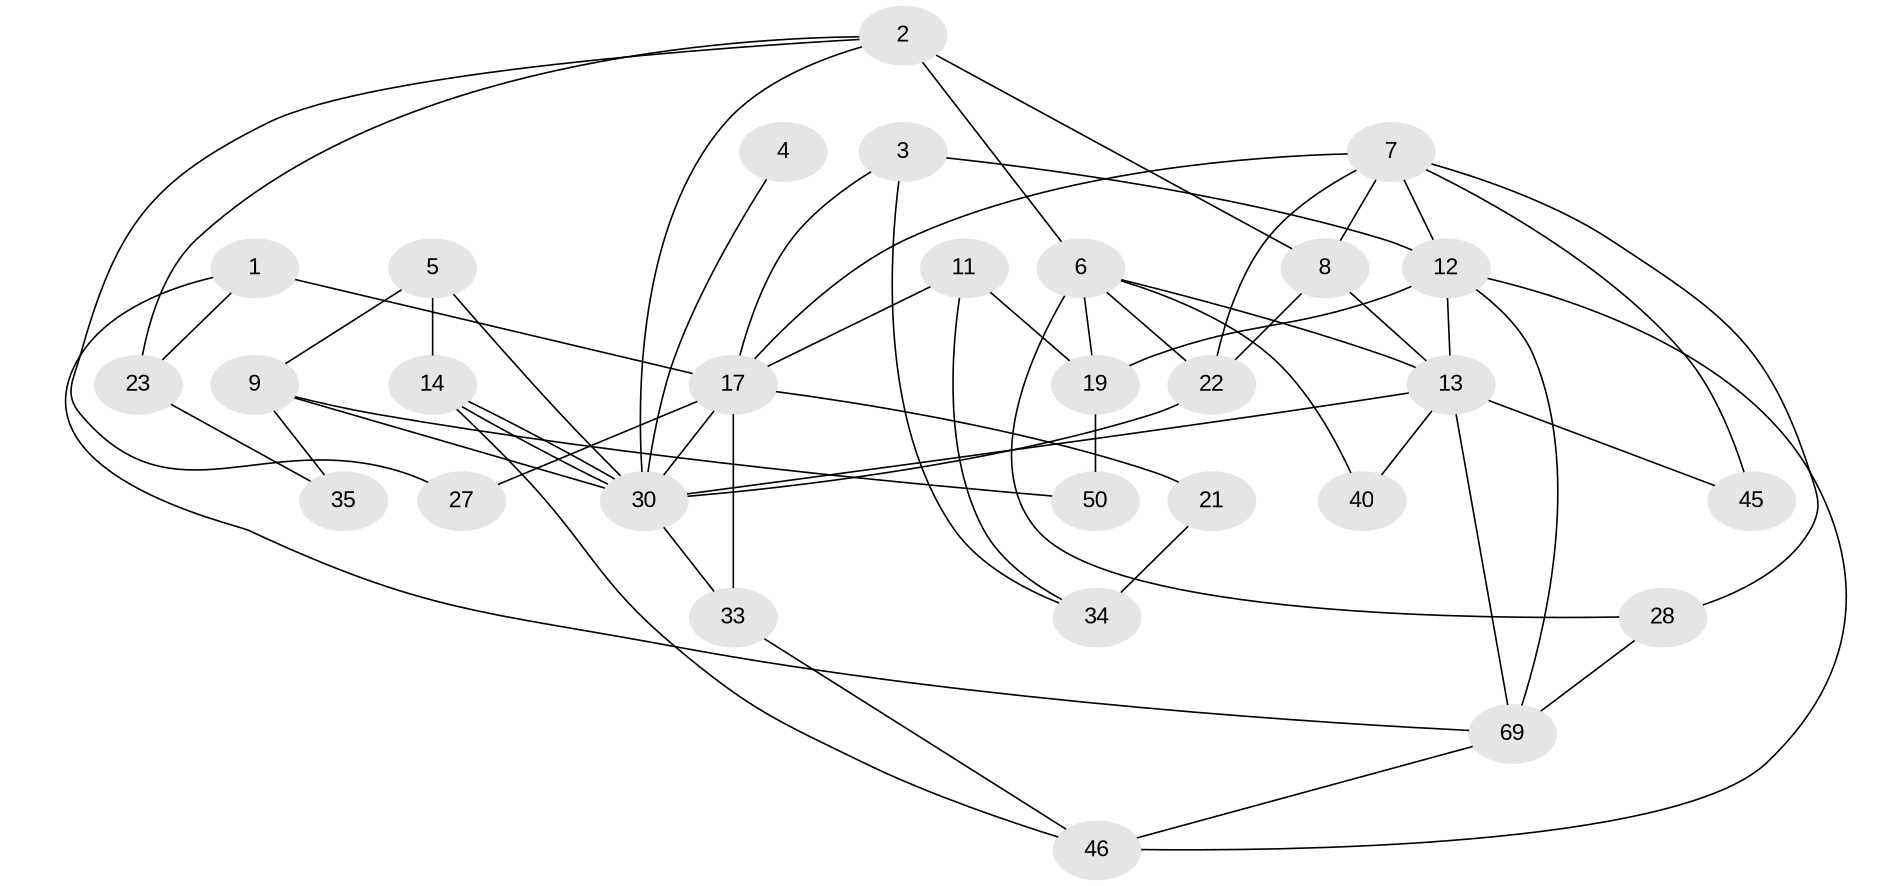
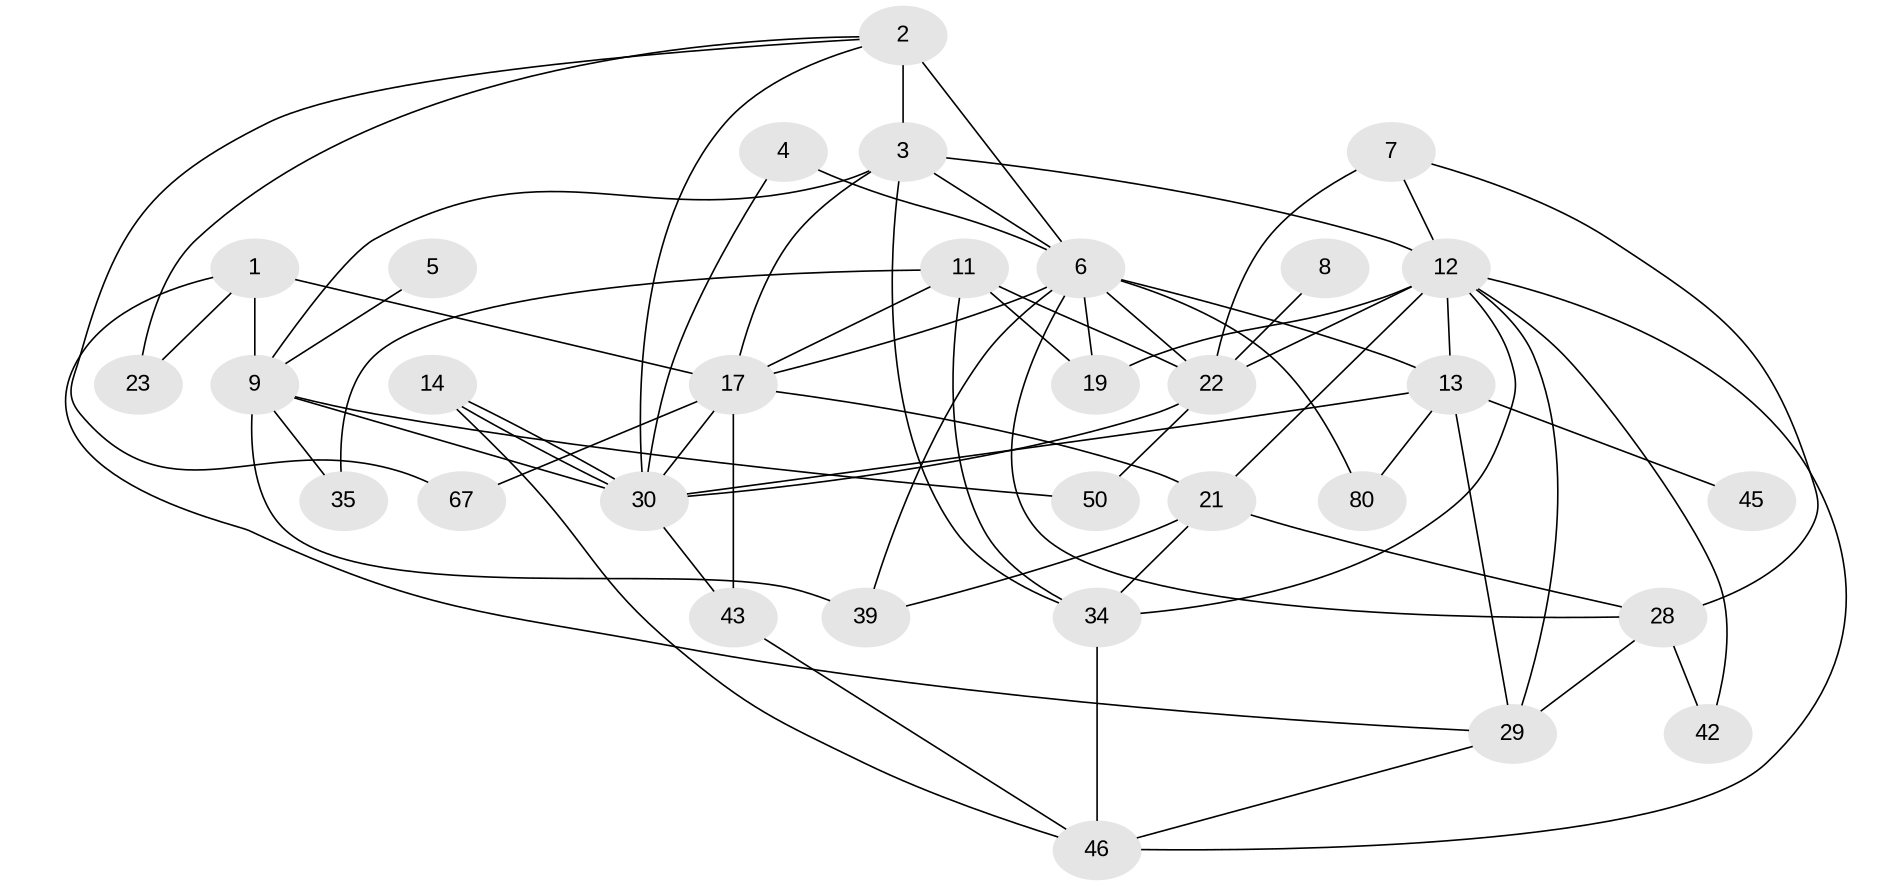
(1114, 152) -> (903, 94)
none -> (541, 192)
(1044, 193) -> (912, 335)
none -> (933, 210)
none -> (992, 210)
(1358, 210) -> none
(1617, 290) -> none
none -> (1075, 321)
none -> (255, 327)
(433, 327) -> none
none -> (1329, 327)
(1388, 327) -> none
none -> (1329, 385)
(535, 387) -> none
(241, 443) -> (580, 292)
(1095, 443) -> (1154, 443)
(462, 501) -> (462, 501)
(1362, 501) -> (1362, 501)
none -> (1416, 533)
none -> (1436, 564)
(733, 618) -> (733, 618)
none -> (866, 618)
none -> (1097, 734)
(1513, 734) -> (1513, 734)
none -> (1708, 734)
